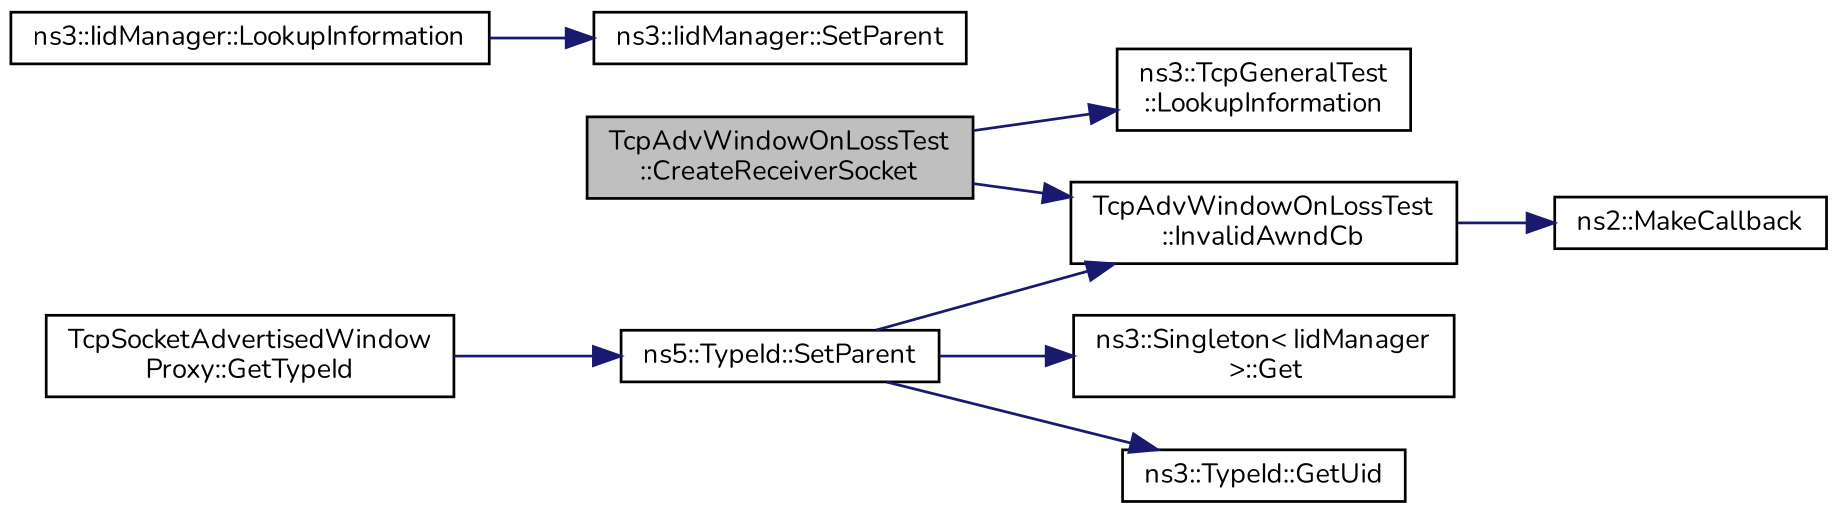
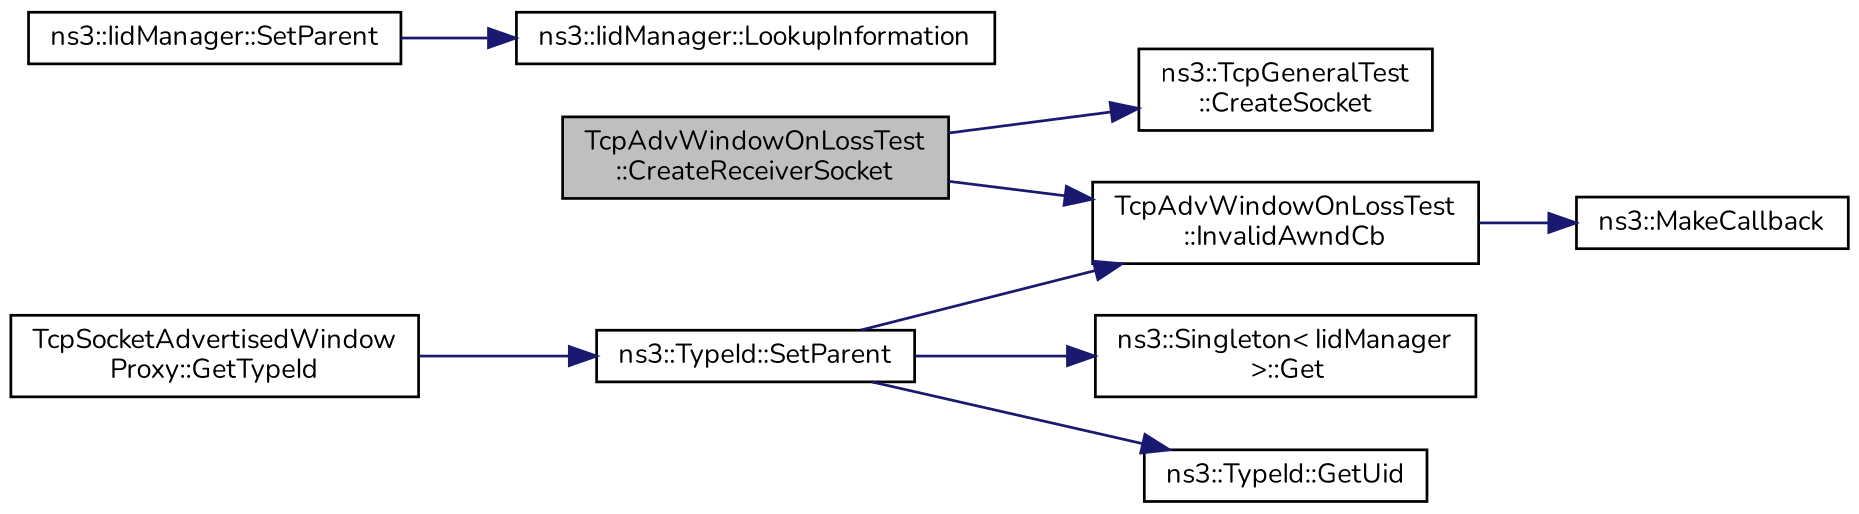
(528, 38) -> (444, 38)
(1264, 90) -> (1286, 90)
(1691, 223) -> (1712, 223)
(780, 356) -> (756, 356)
